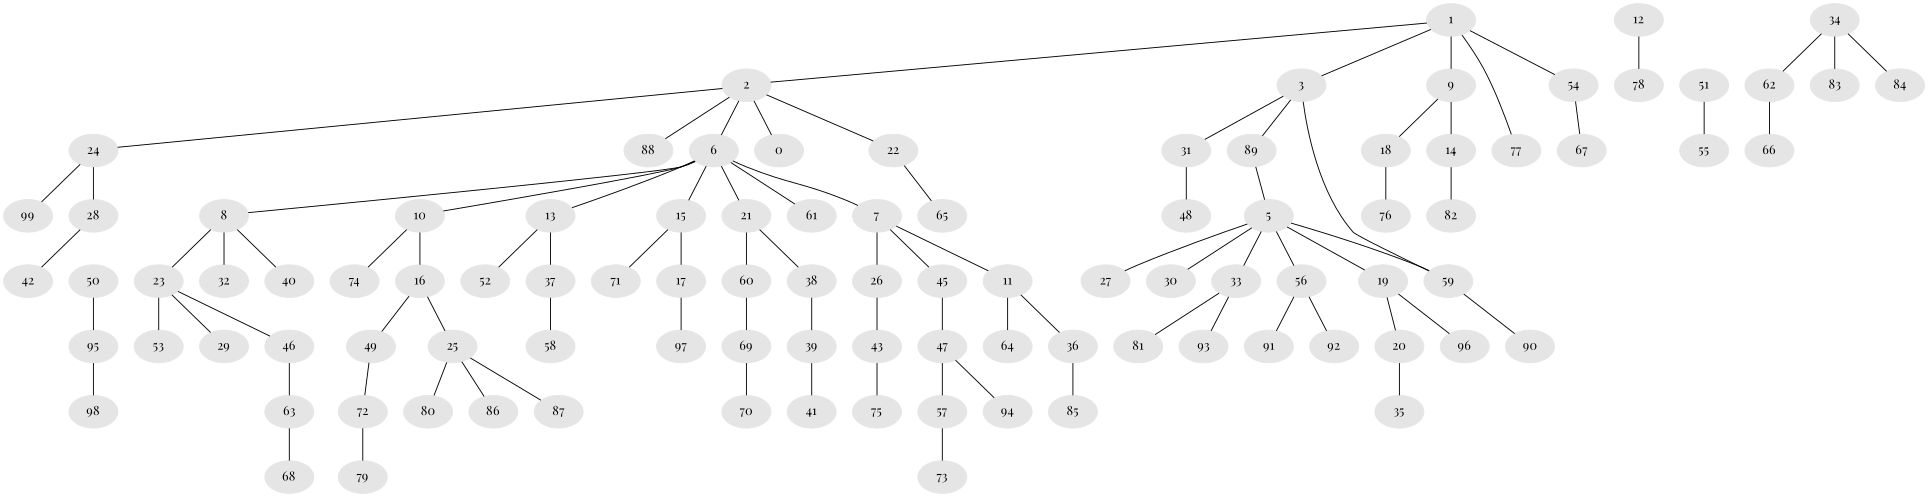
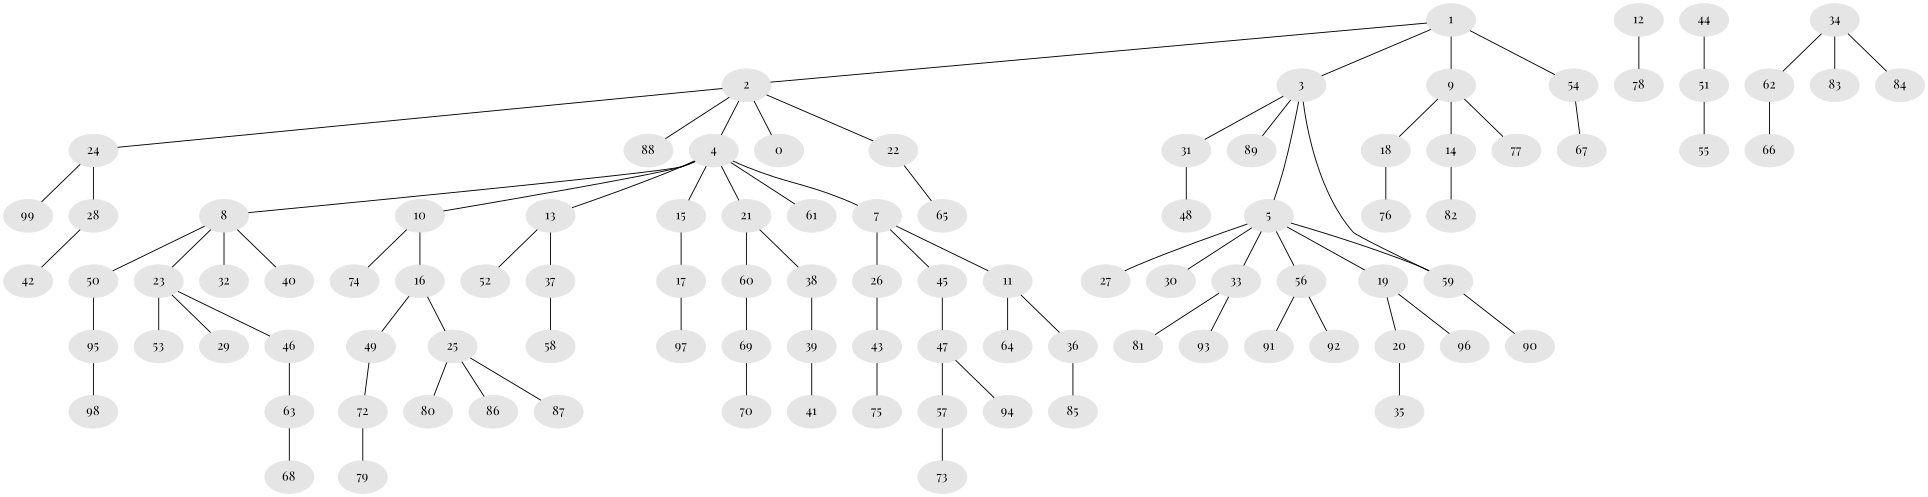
none -> (1704, 20)
(1491, 83) -> (1484, 118)
(714, 151) -> (714, 151)
(1260, 183) -> (1288, 151)
none -> (159, 248)
(616, 281) -> none
